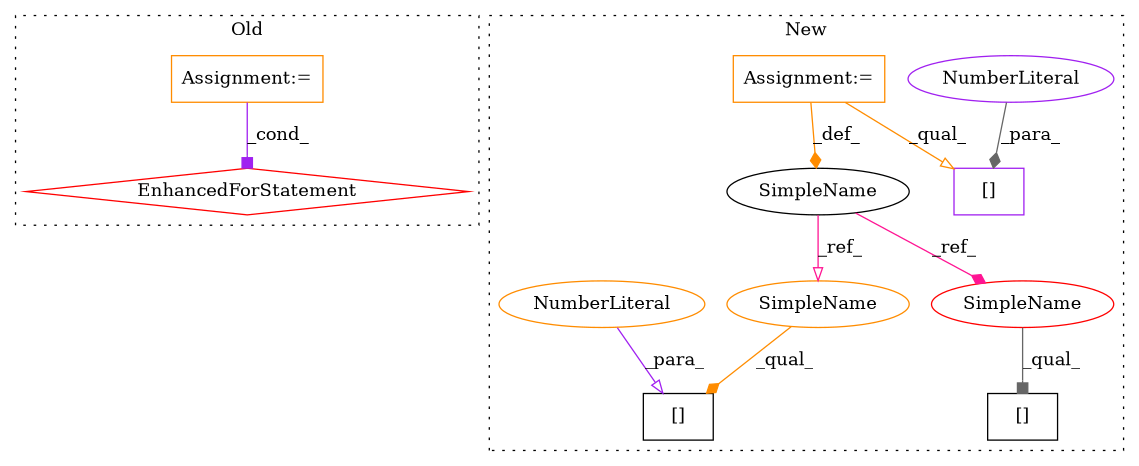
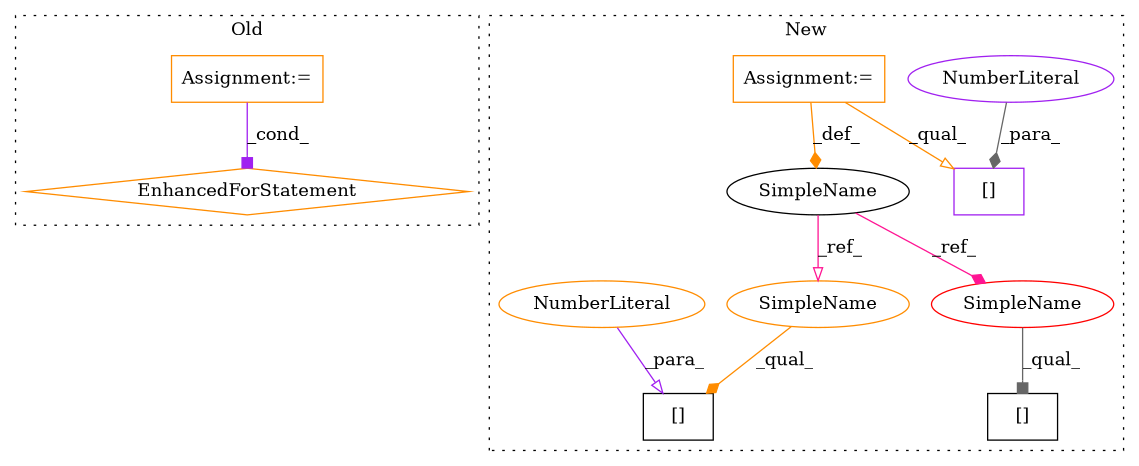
(247, 192) -> (247, 192)
